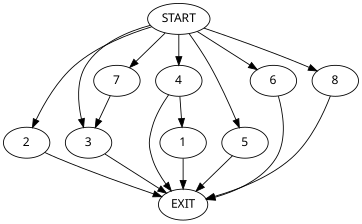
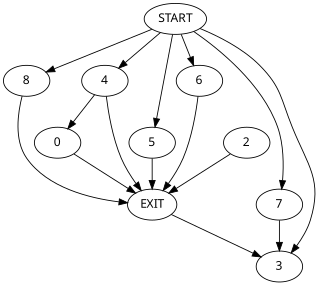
(82, 59) -> none
(183, 143) -> (58, 143)
(132, 171) -> (212, 234)
